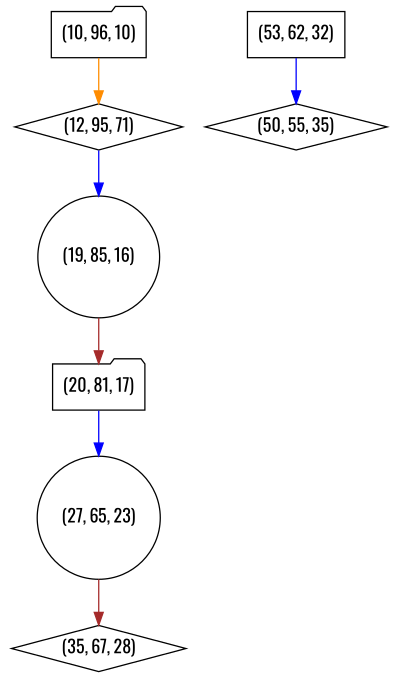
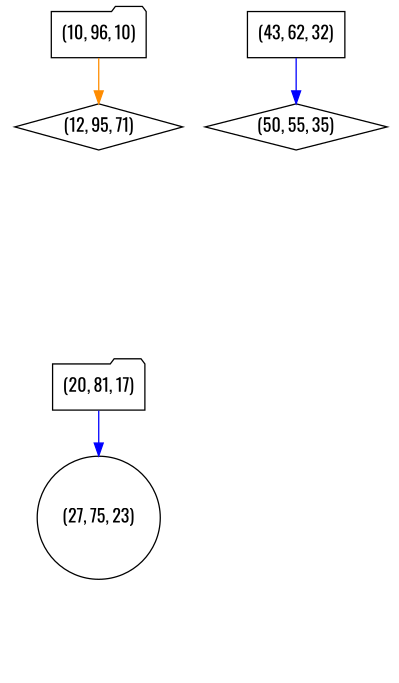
(296, 35) -> (296, 35)
(99, 257) -> none
(99, 518) -> (99, 518)
(99, 649) -> none
